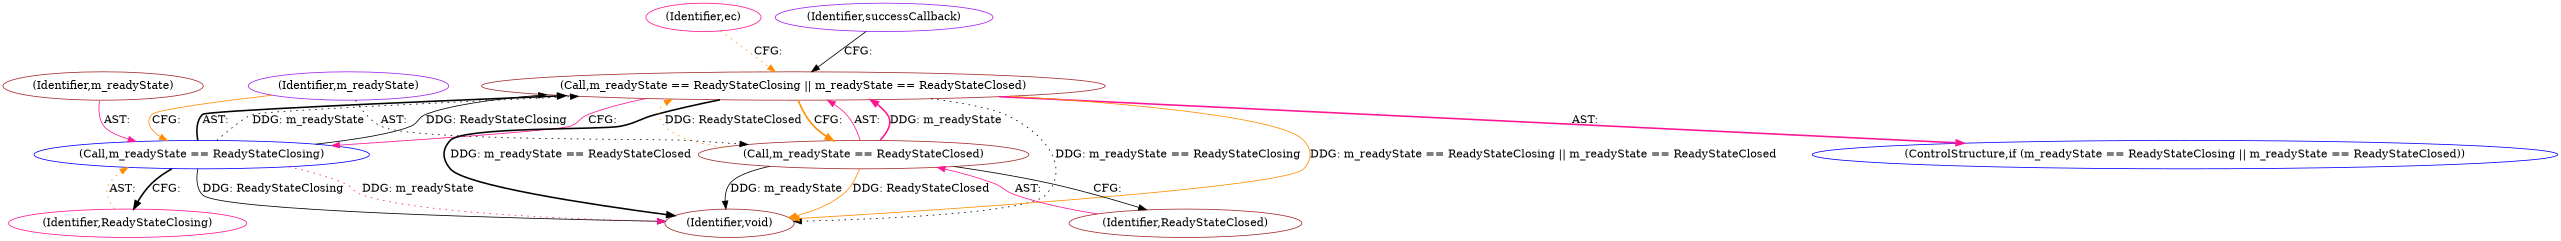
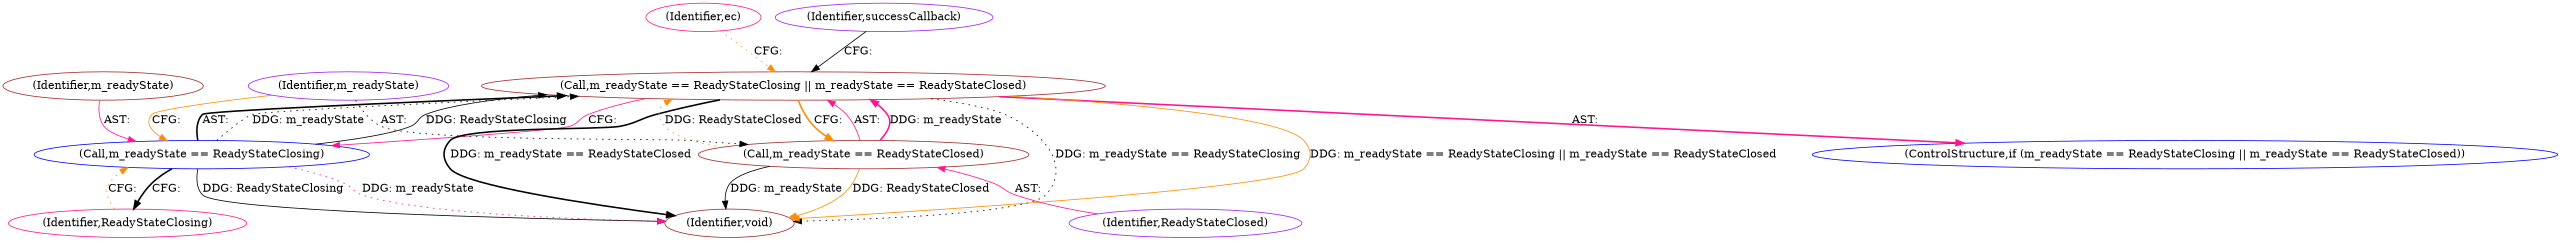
(1047, 183) -> none
(124, 189) -> (124, 189)
(1185, 223) -> (1185, 223)
